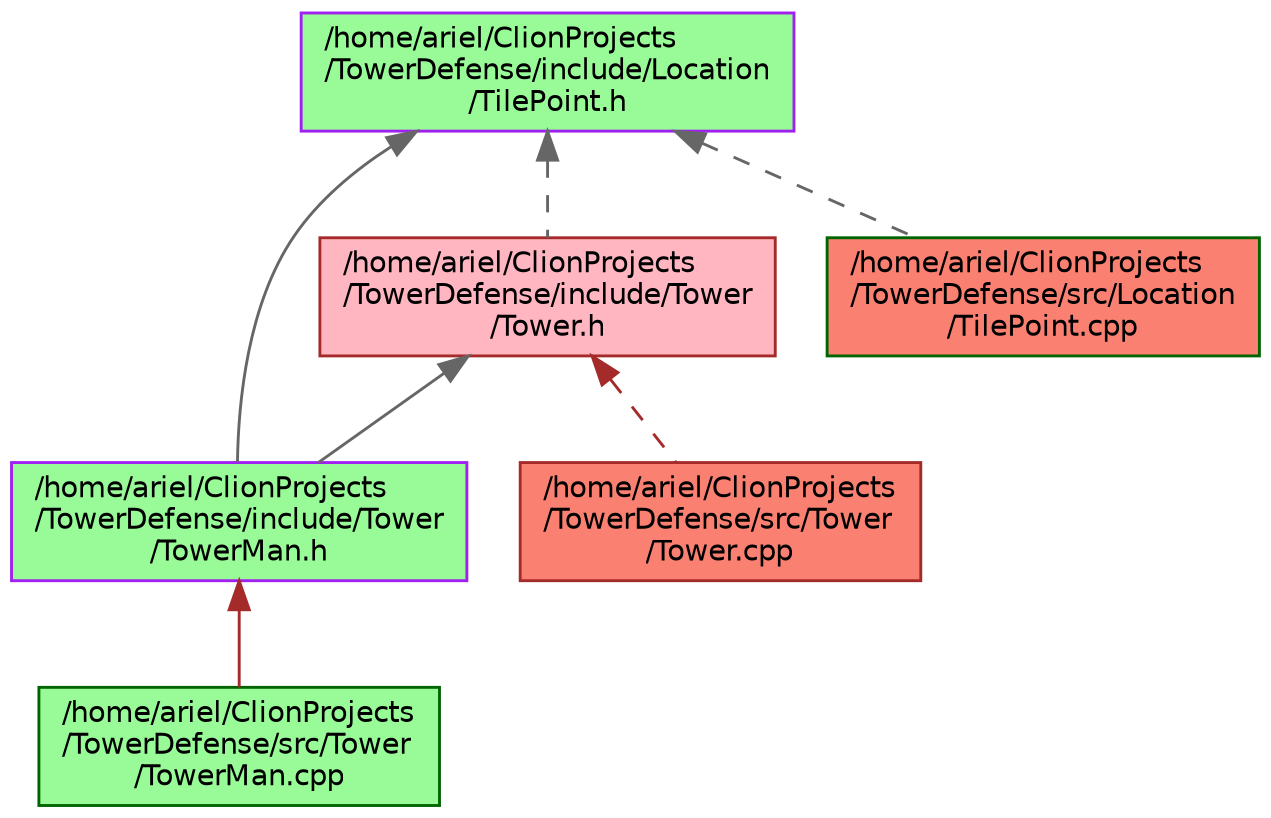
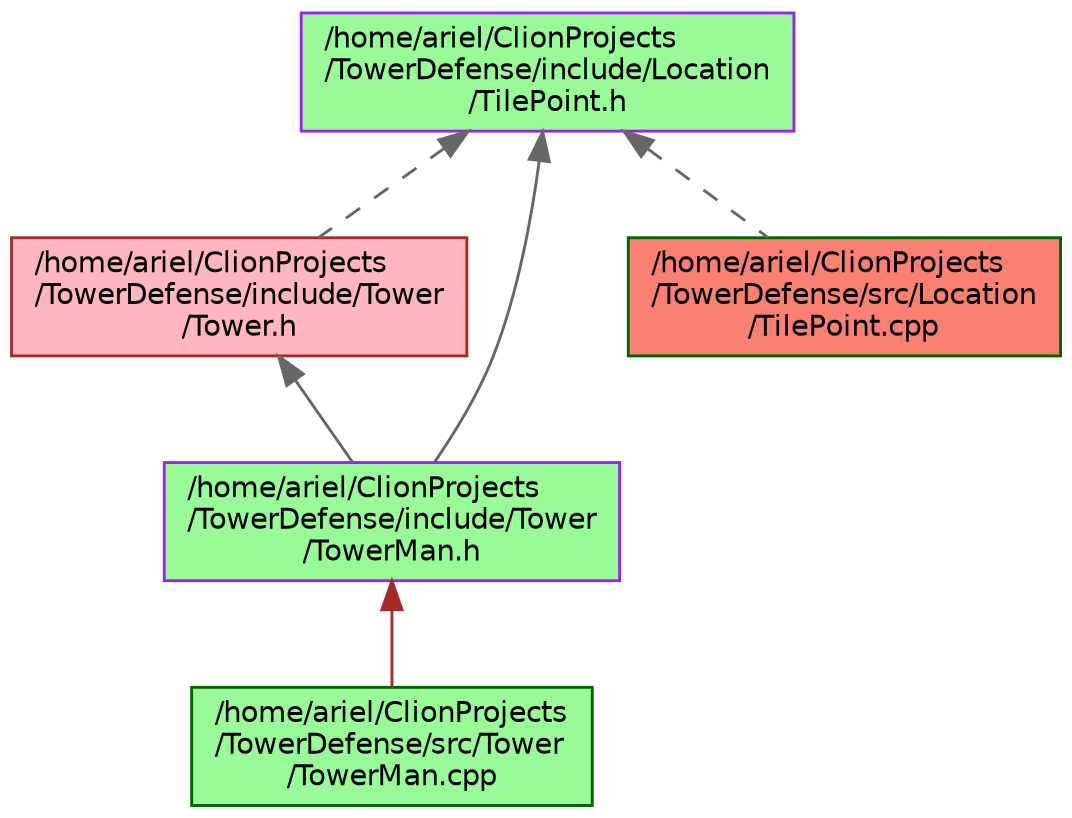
(720, 522) -> none
